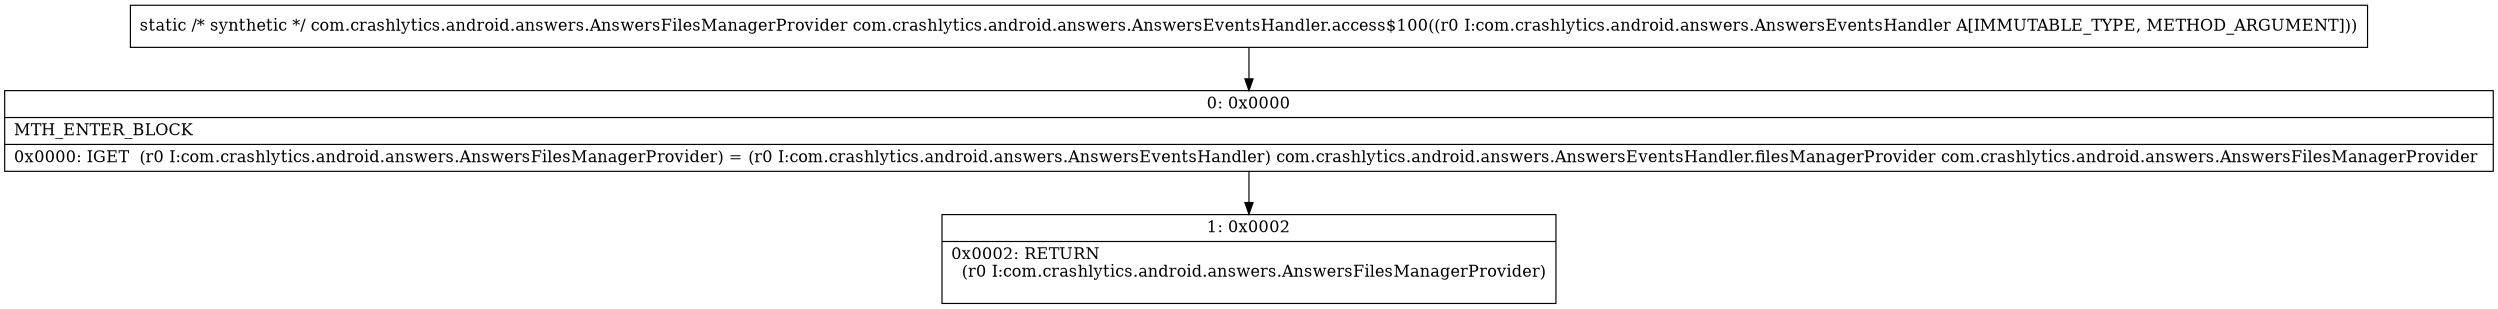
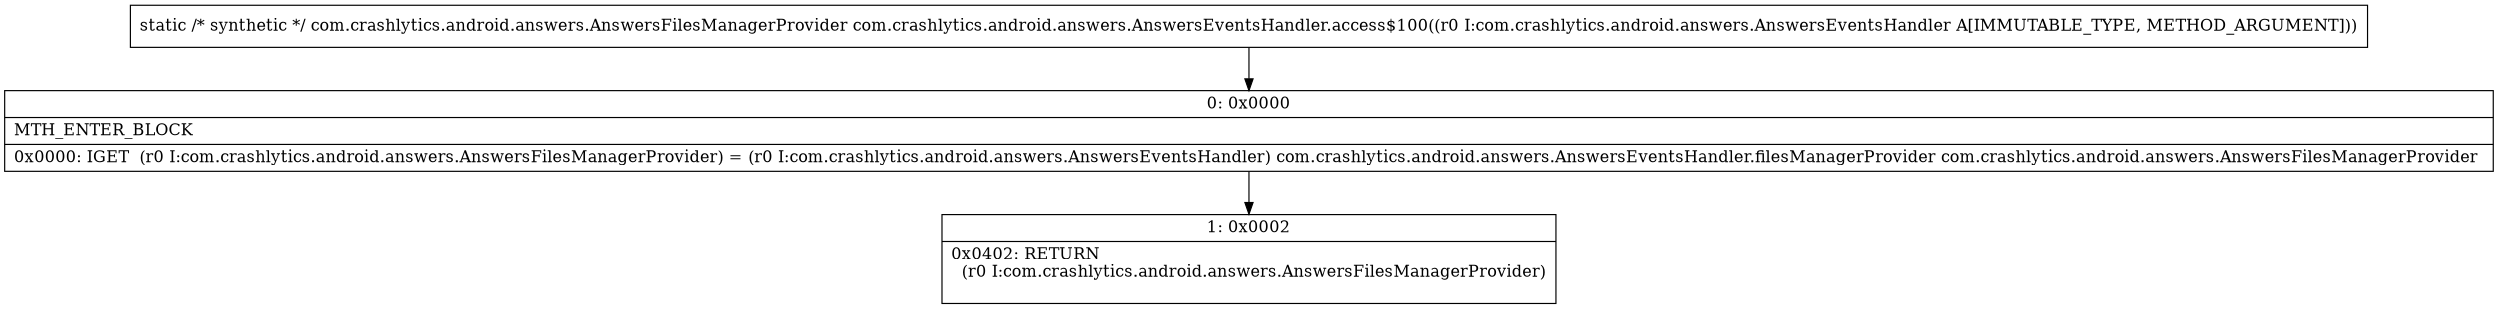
(1031, 254) -> (1031, 254)
